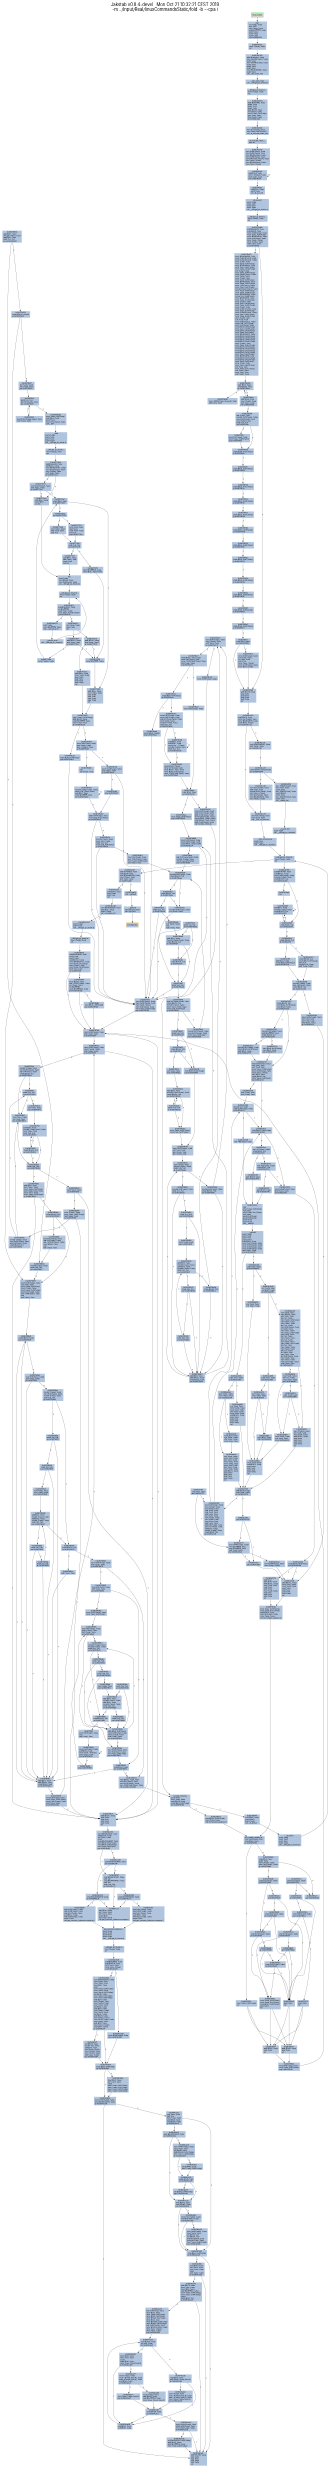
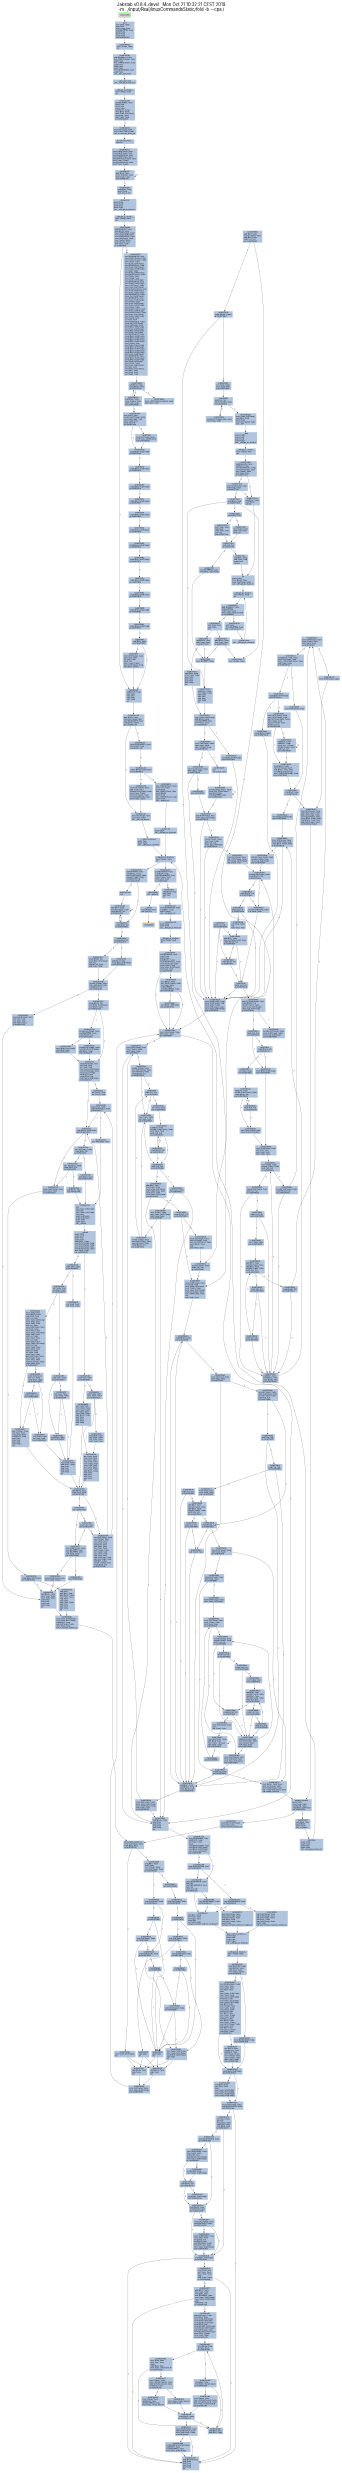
(37, 580) -> (259, 580)
(250, 1540) -> (82, 1516)
(40, 1555) -> (194, 1538)
none -> (257, 1719)
(304, 1889) -> (173, 1893)
